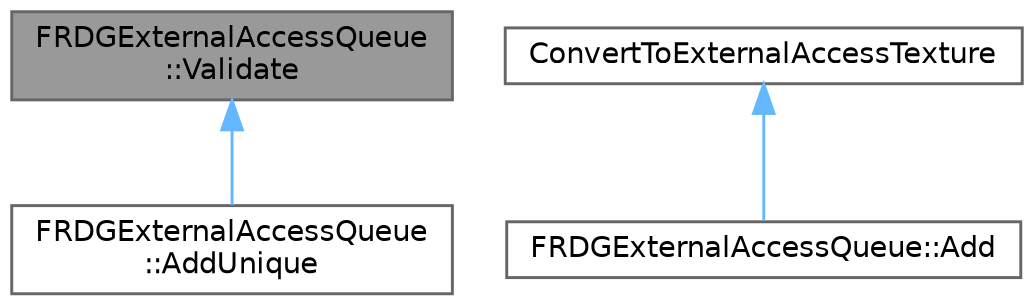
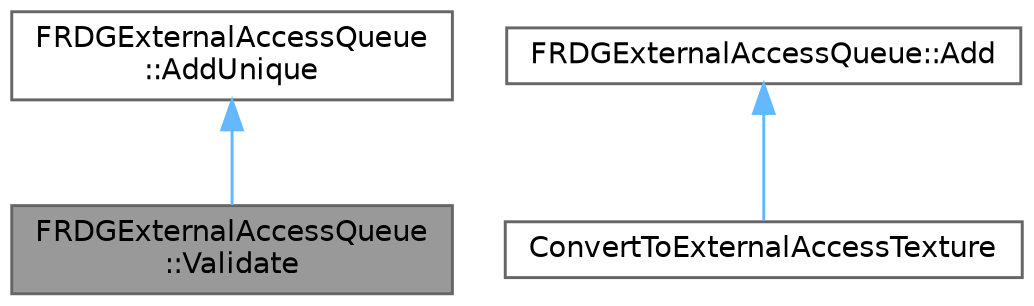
(764, 167) -> (764, 167)
(232, 168) -> (232, 168)
